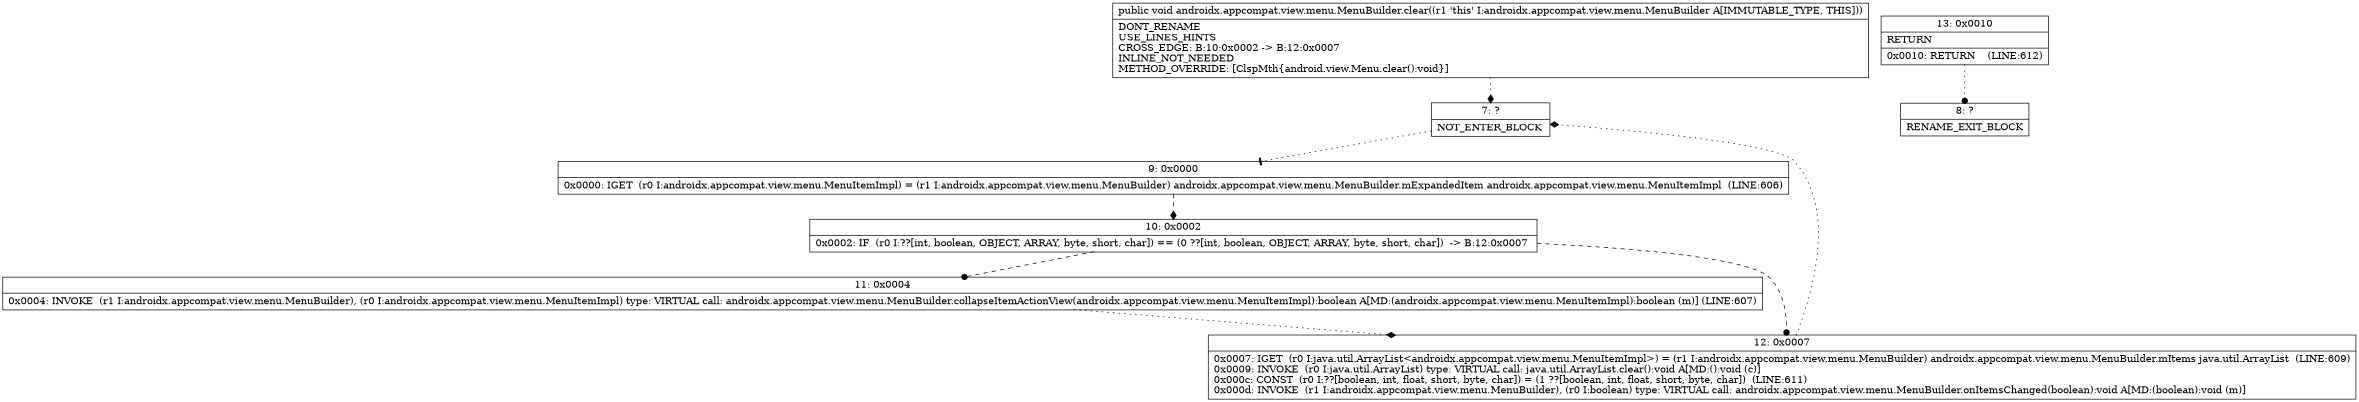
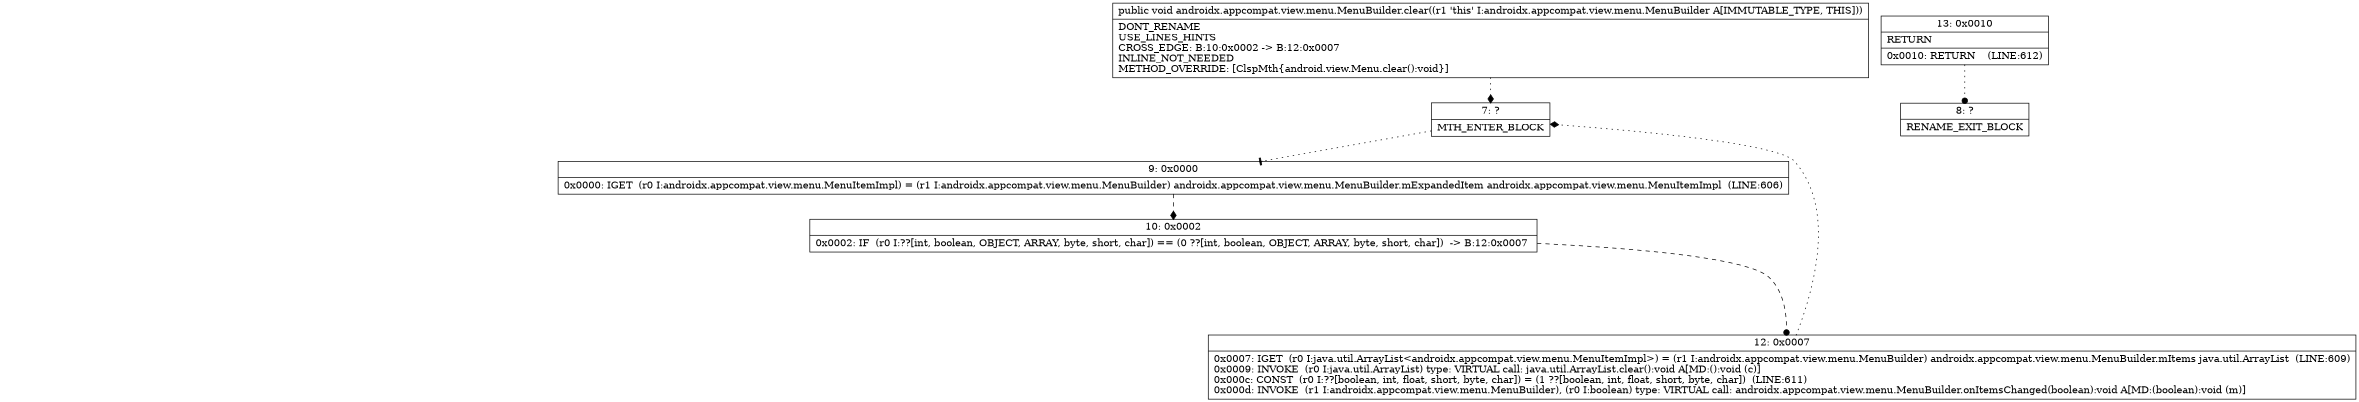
(1490, 128) -> (1491, 128)
(883, 294) -> none
